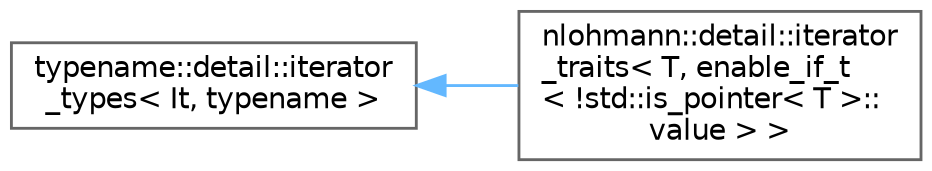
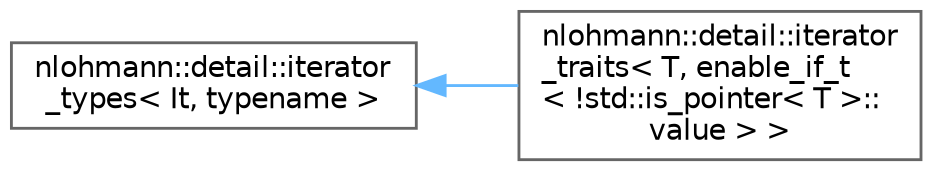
(214, 86) -> (214, 86)
